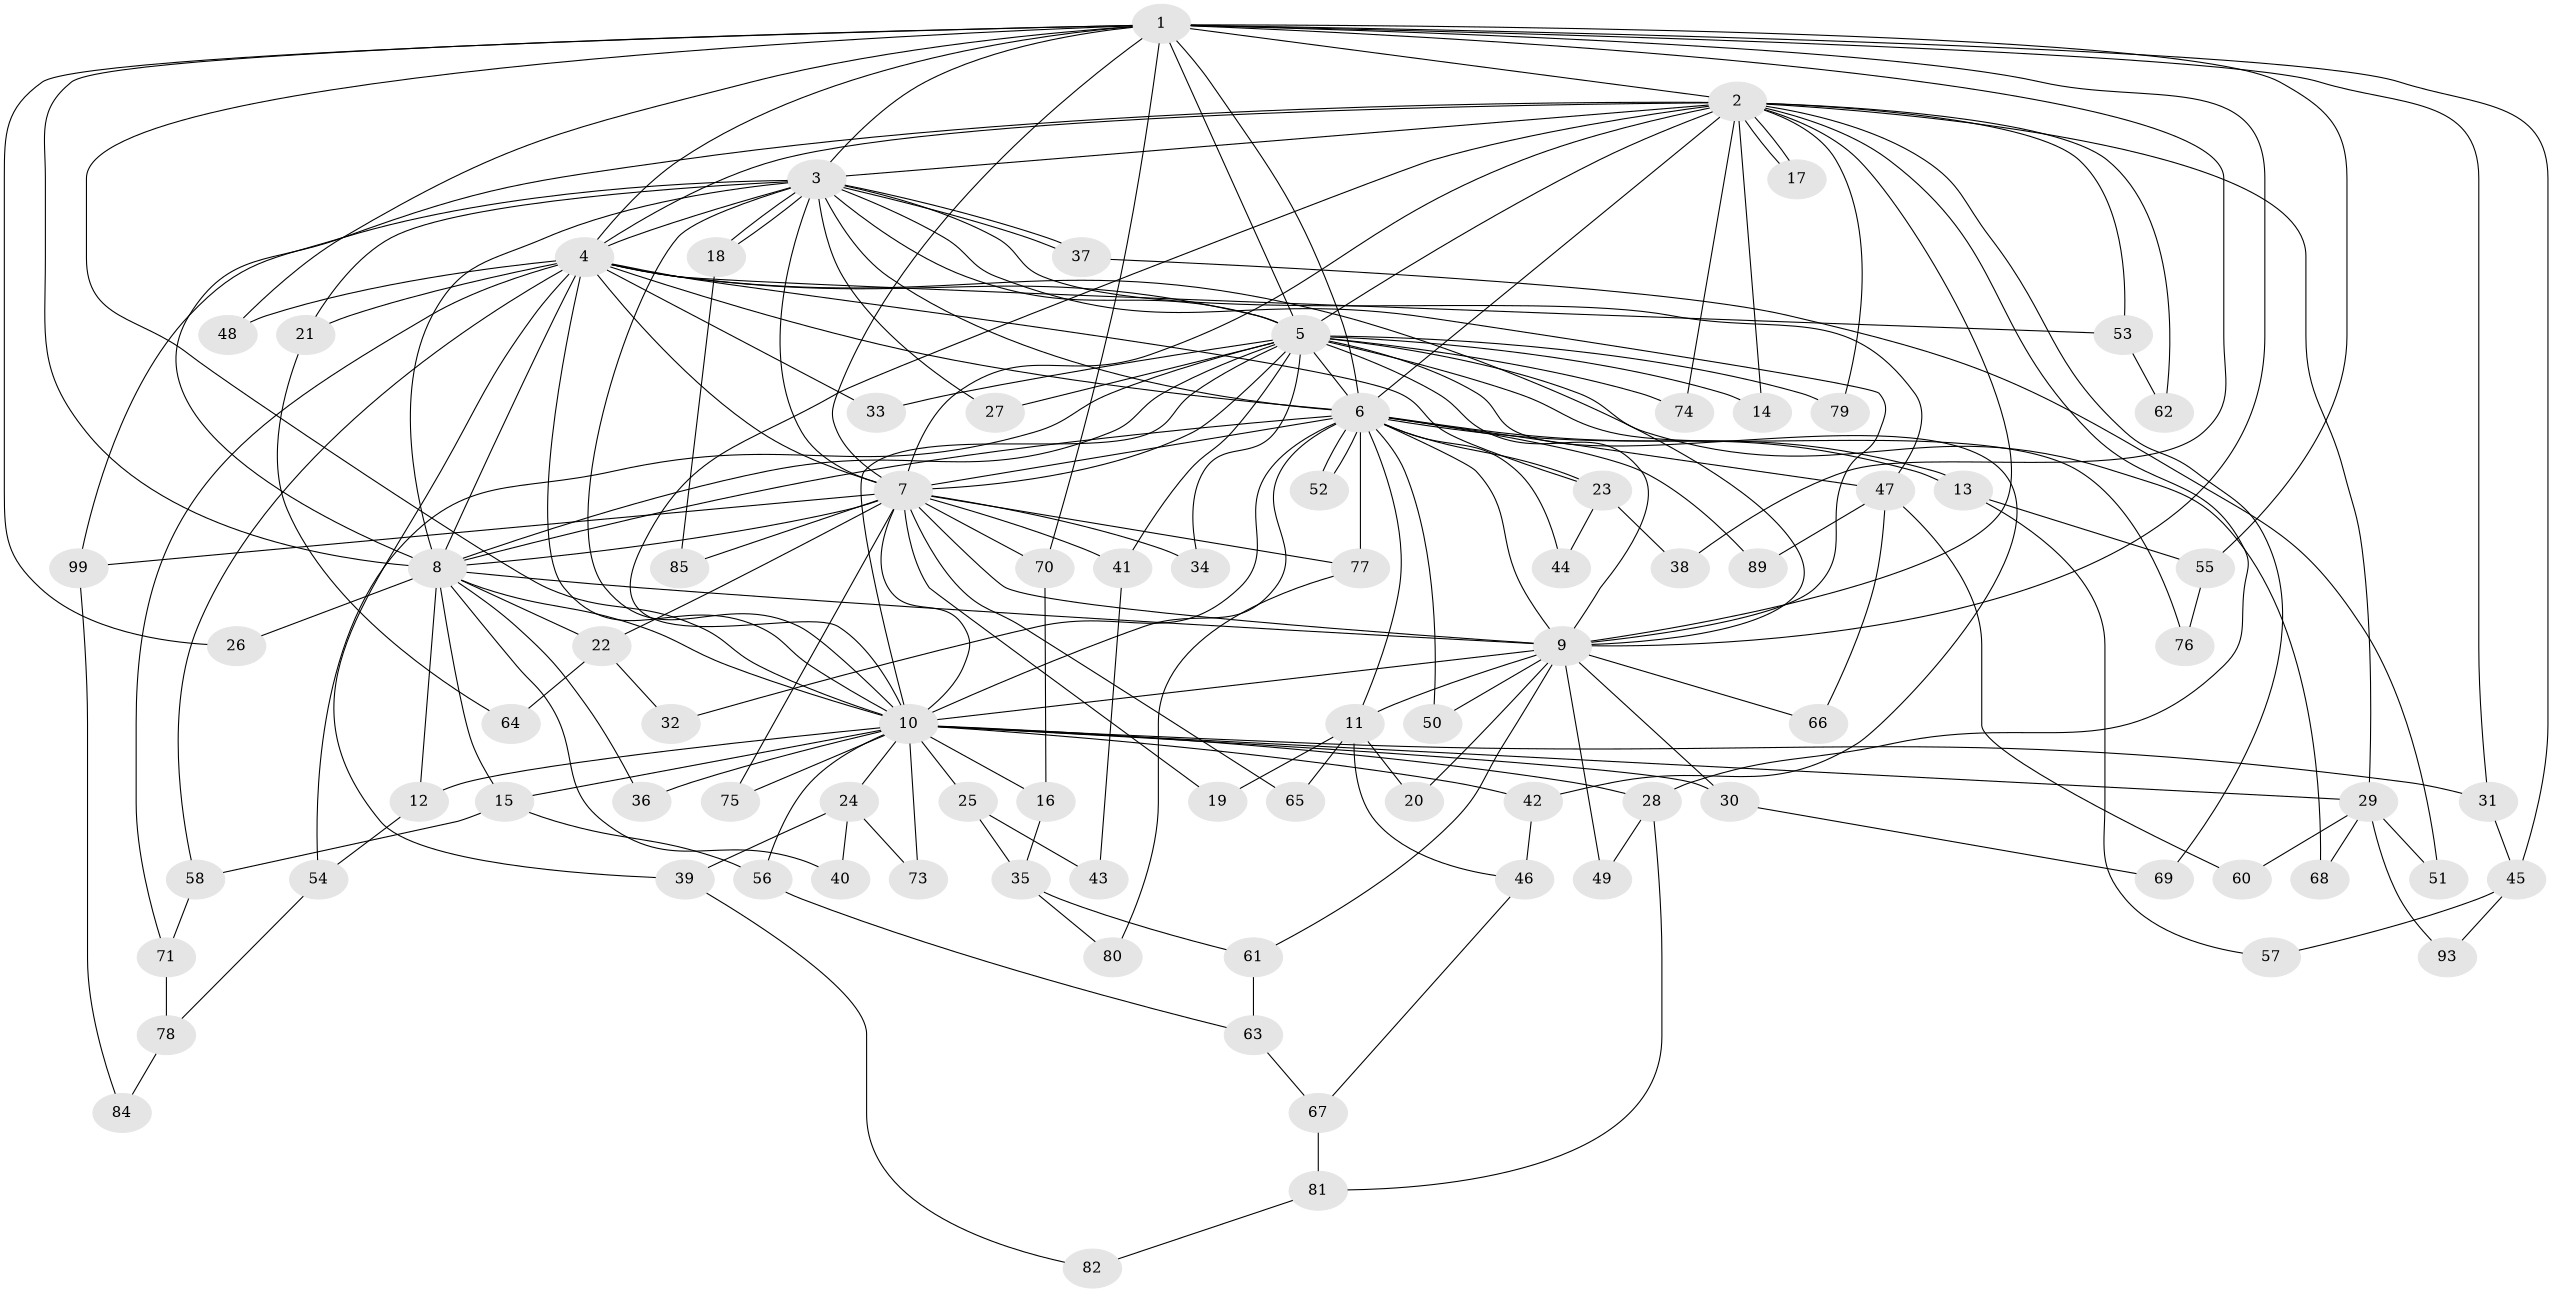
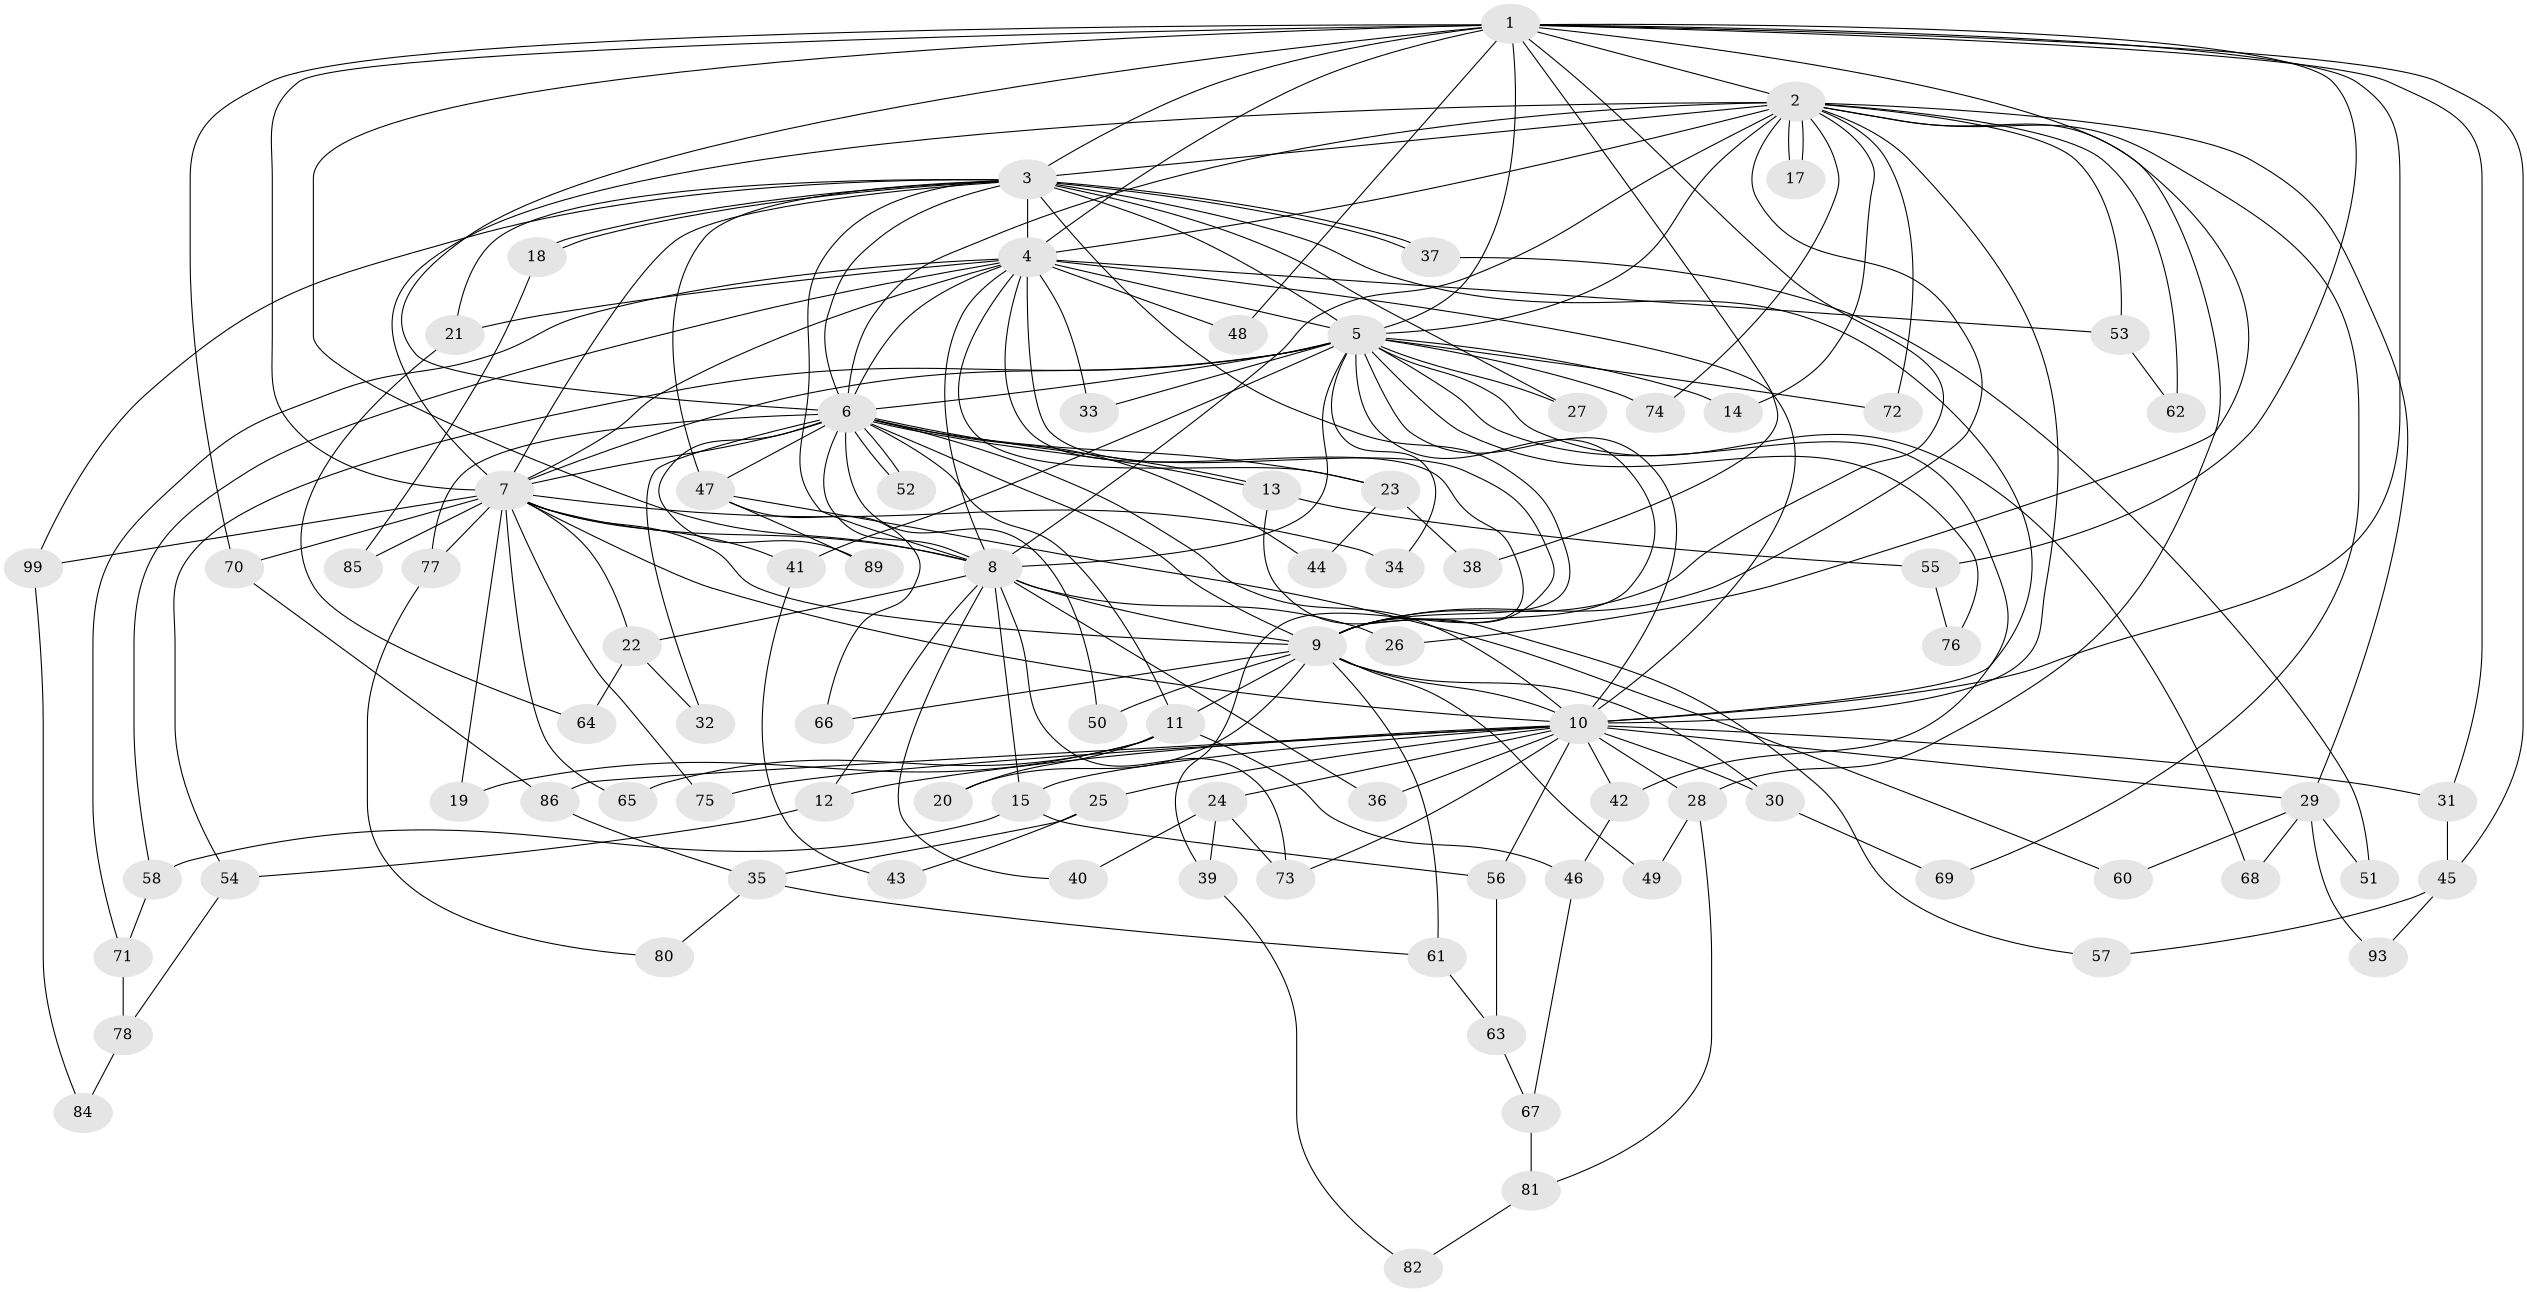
(1840, 413) -> (1893, 413)
(674, 640) -> (1063, 746)
(1046, 802) -> (550, 802)
